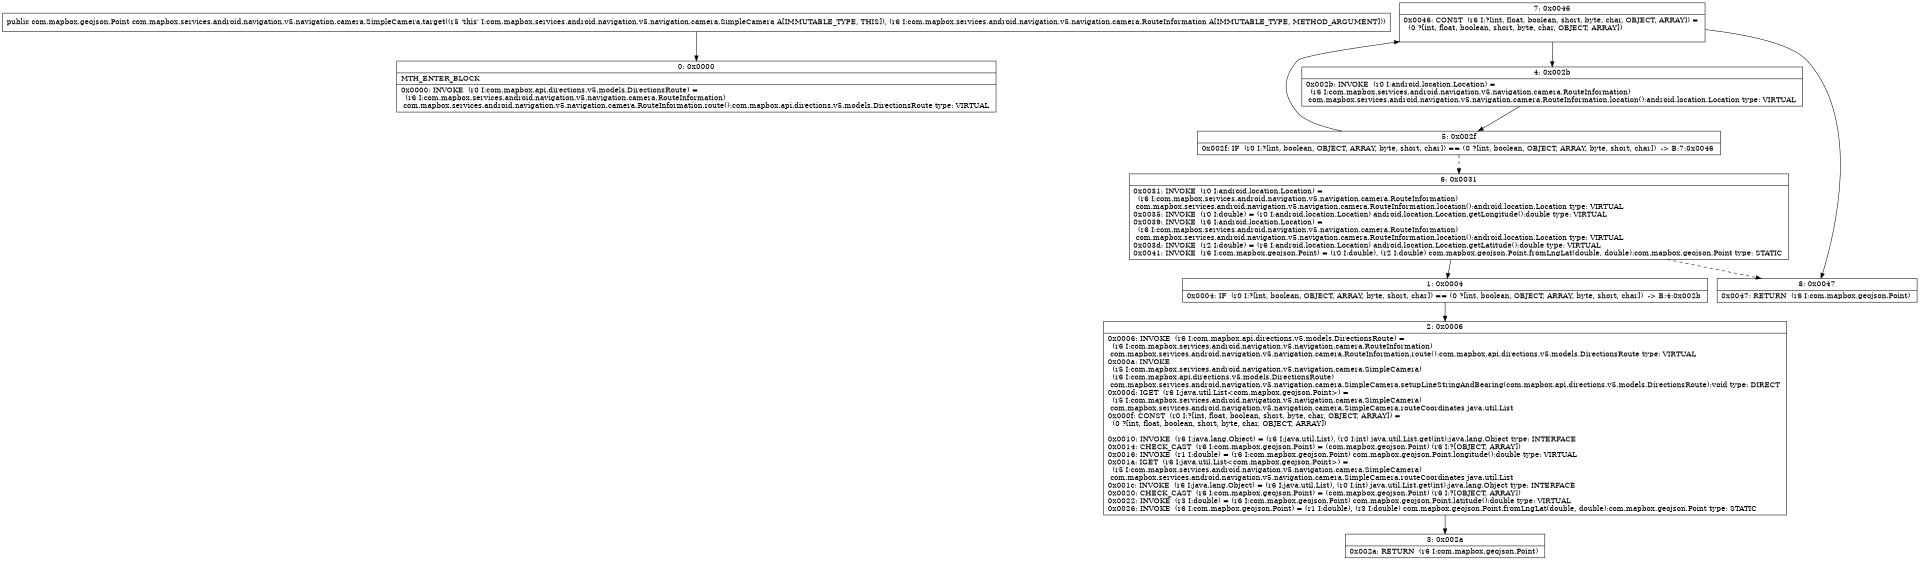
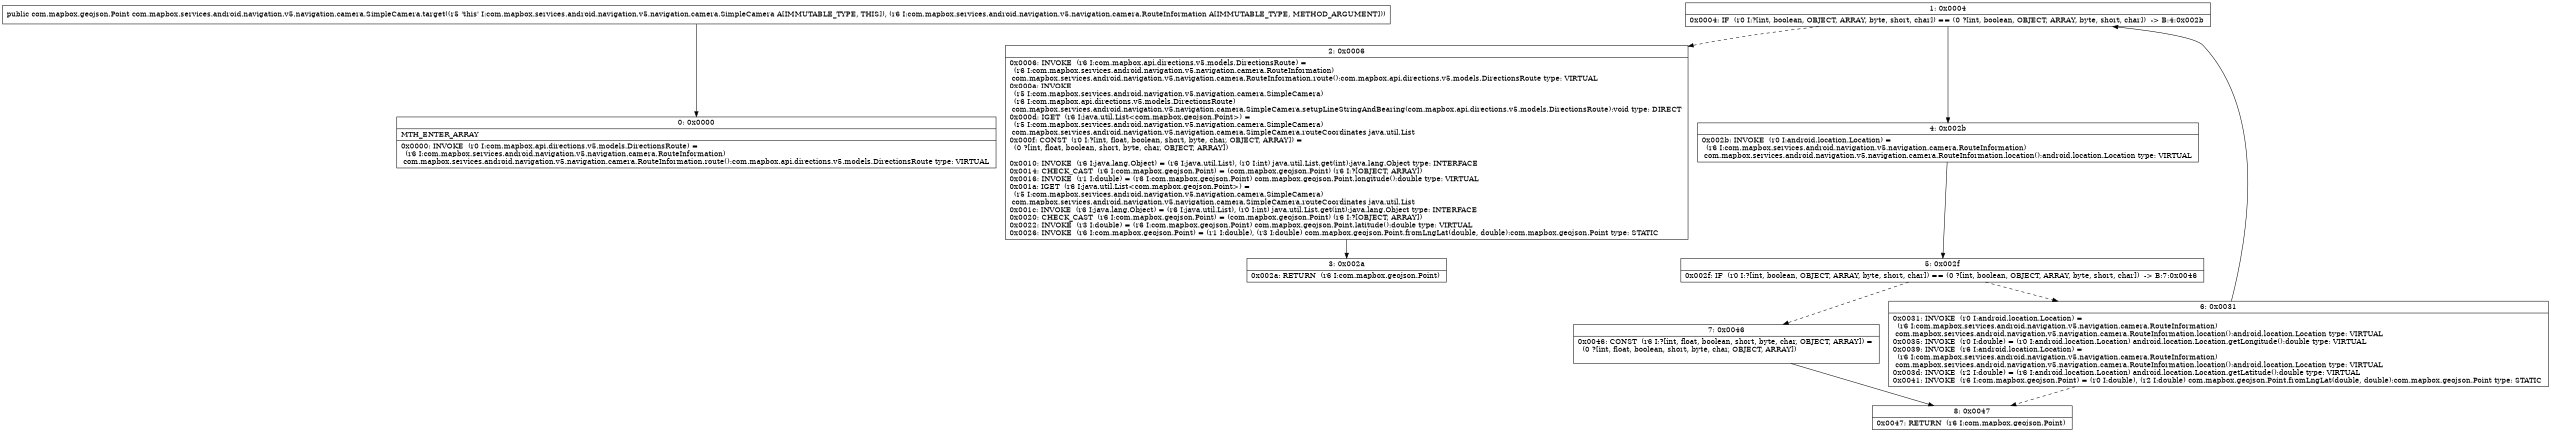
(1552, 52) -> (1948, 72)
(1295, 64) -> (1848, 302)
(441, 79) -> (440, 134)
(1445, 309) -> (1756, 35)
